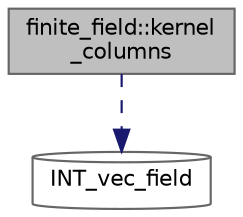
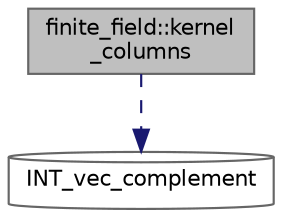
(122, 180) -> (141, 180)
